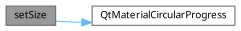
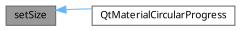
(69, 22) -> (79, 9)
